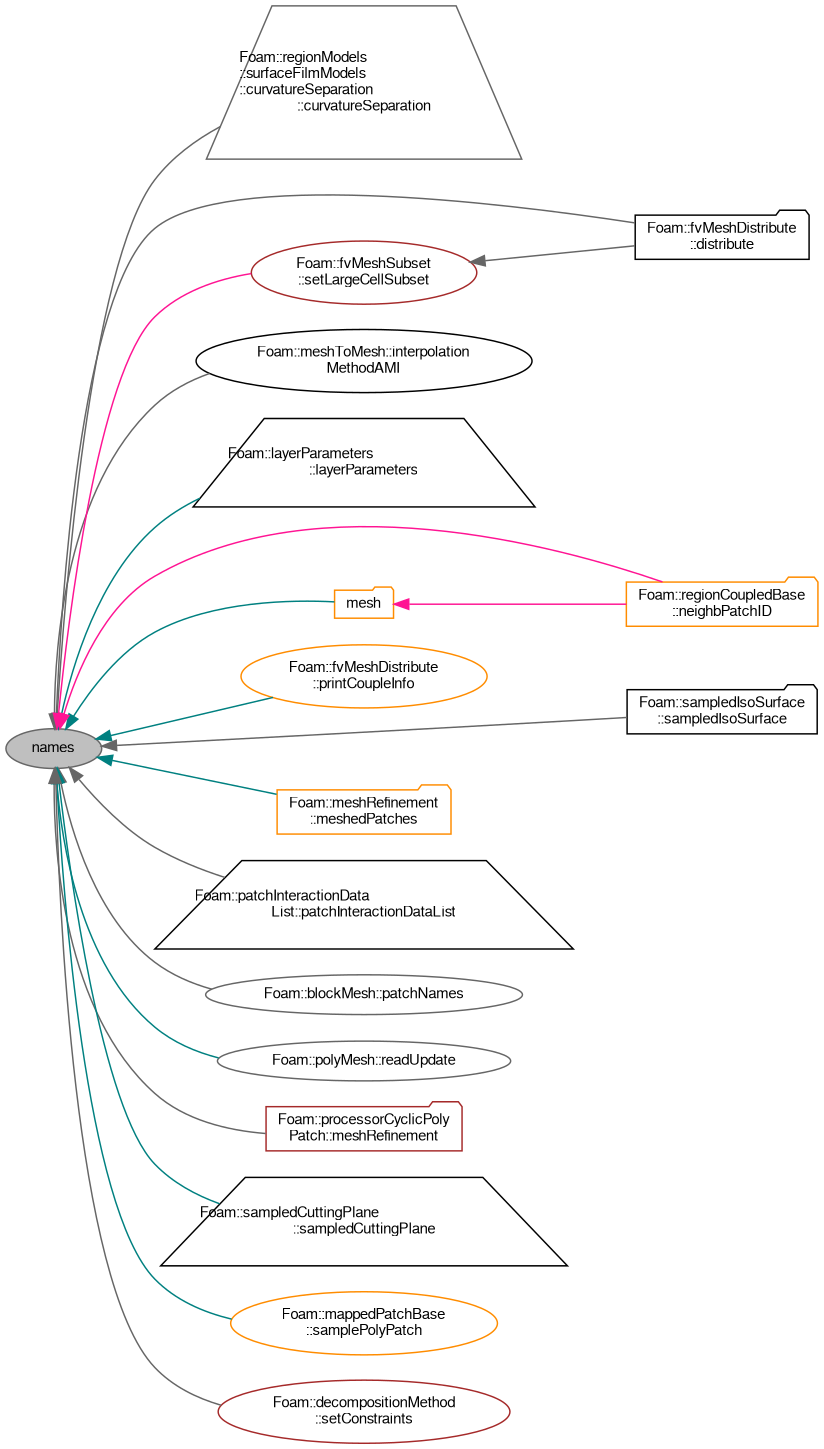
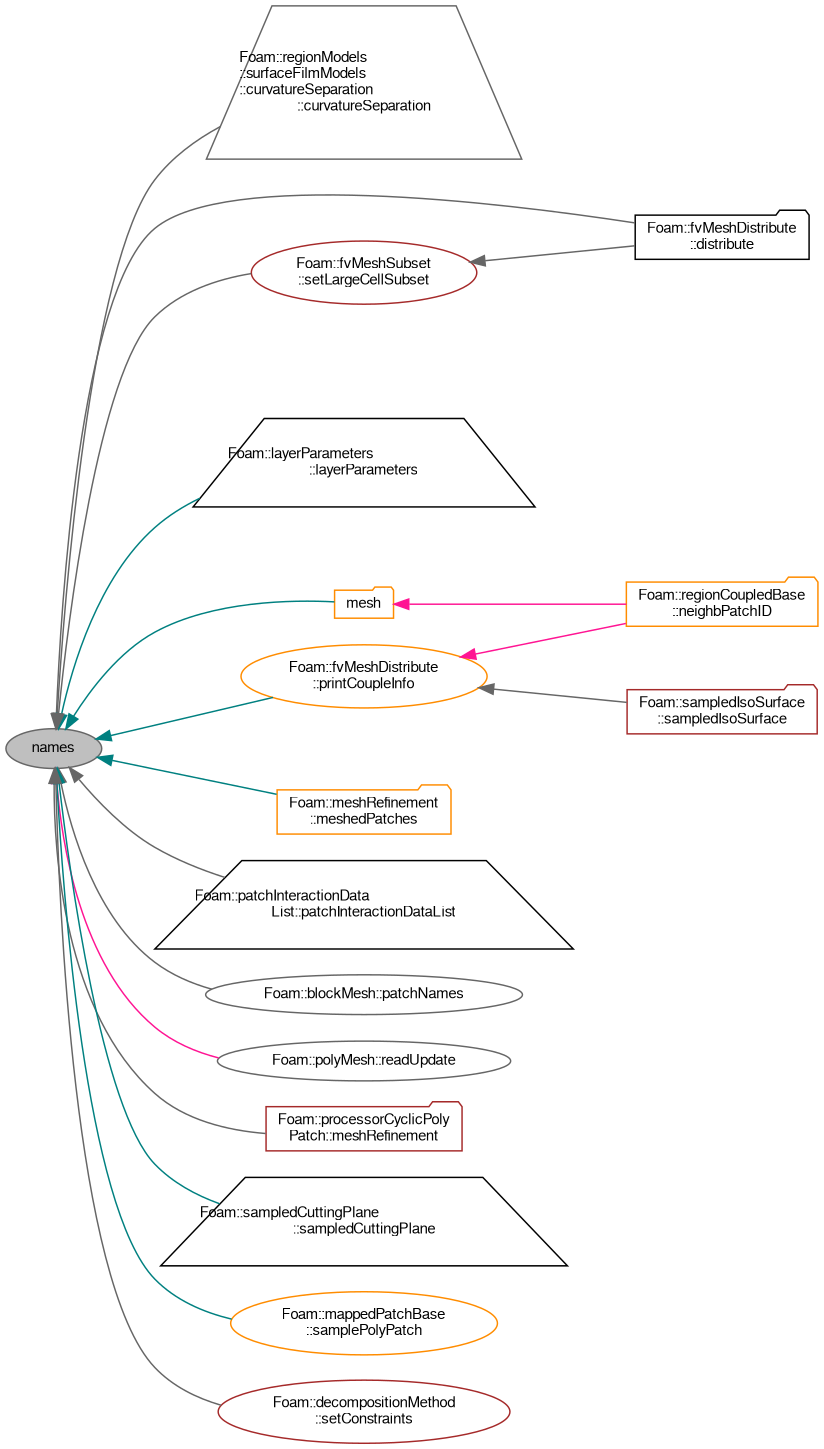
(364, 361) -> none
(99, 457) -> (99, 457)
(324, 529) -> (551, 639)
(722, 712) -> (722, 712)
(372, 732) -> (560, 696)
(97, 948) -> (97, 948)
